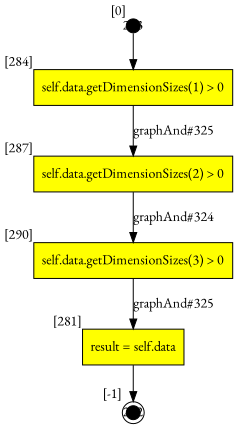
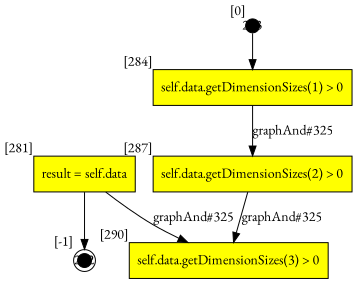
(174, 217) -> (282, 217)
(133, 299) -> (141, 217)
